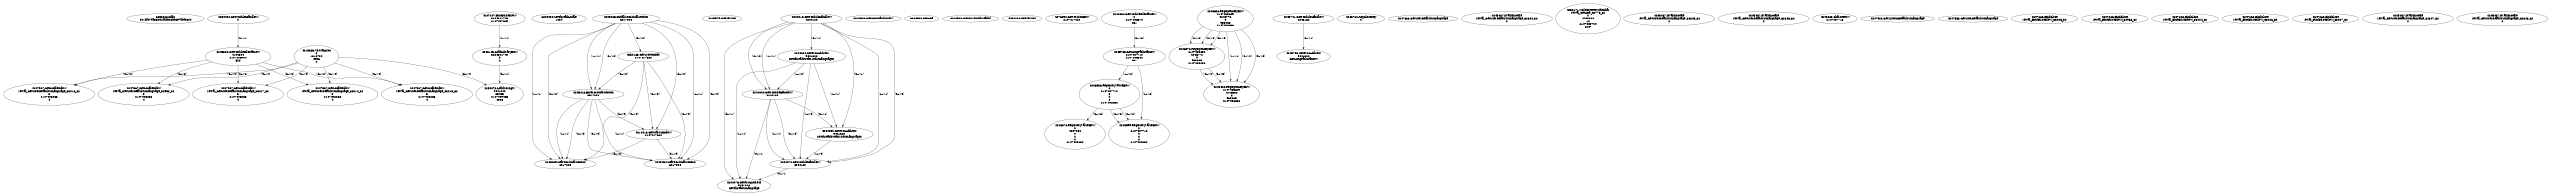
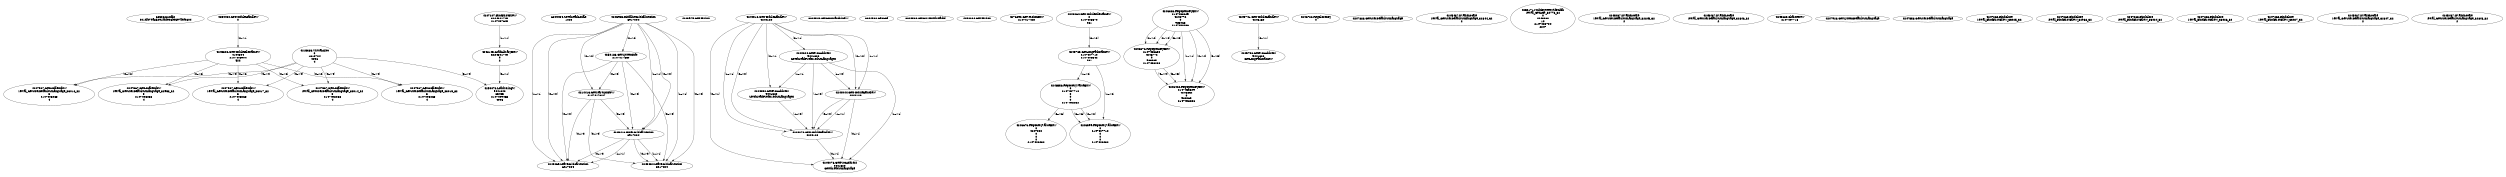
(809, 110) -> none
(617, 116) -> (614, 113)
